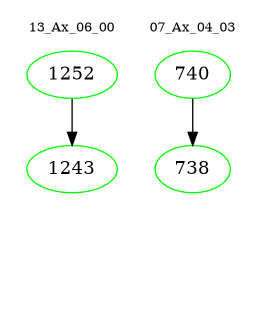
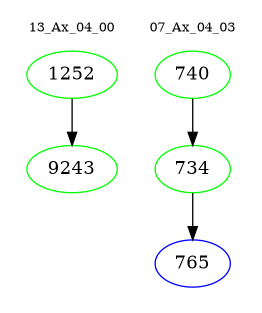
(72, 28) -> (72, 28)
(72, 169) -> (72, 169)
(193, 169) -> (193, 169)
none -> (193, 264)
